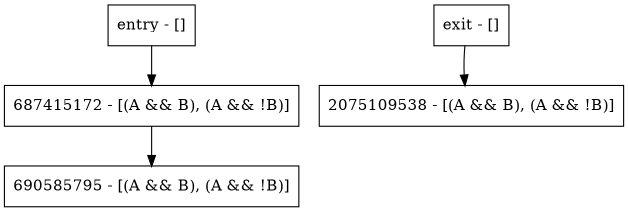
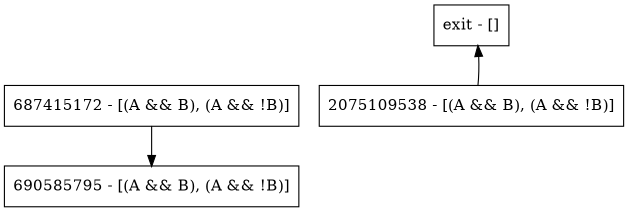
(152, 25) -> none
(464, 60) -> (479, 71)
